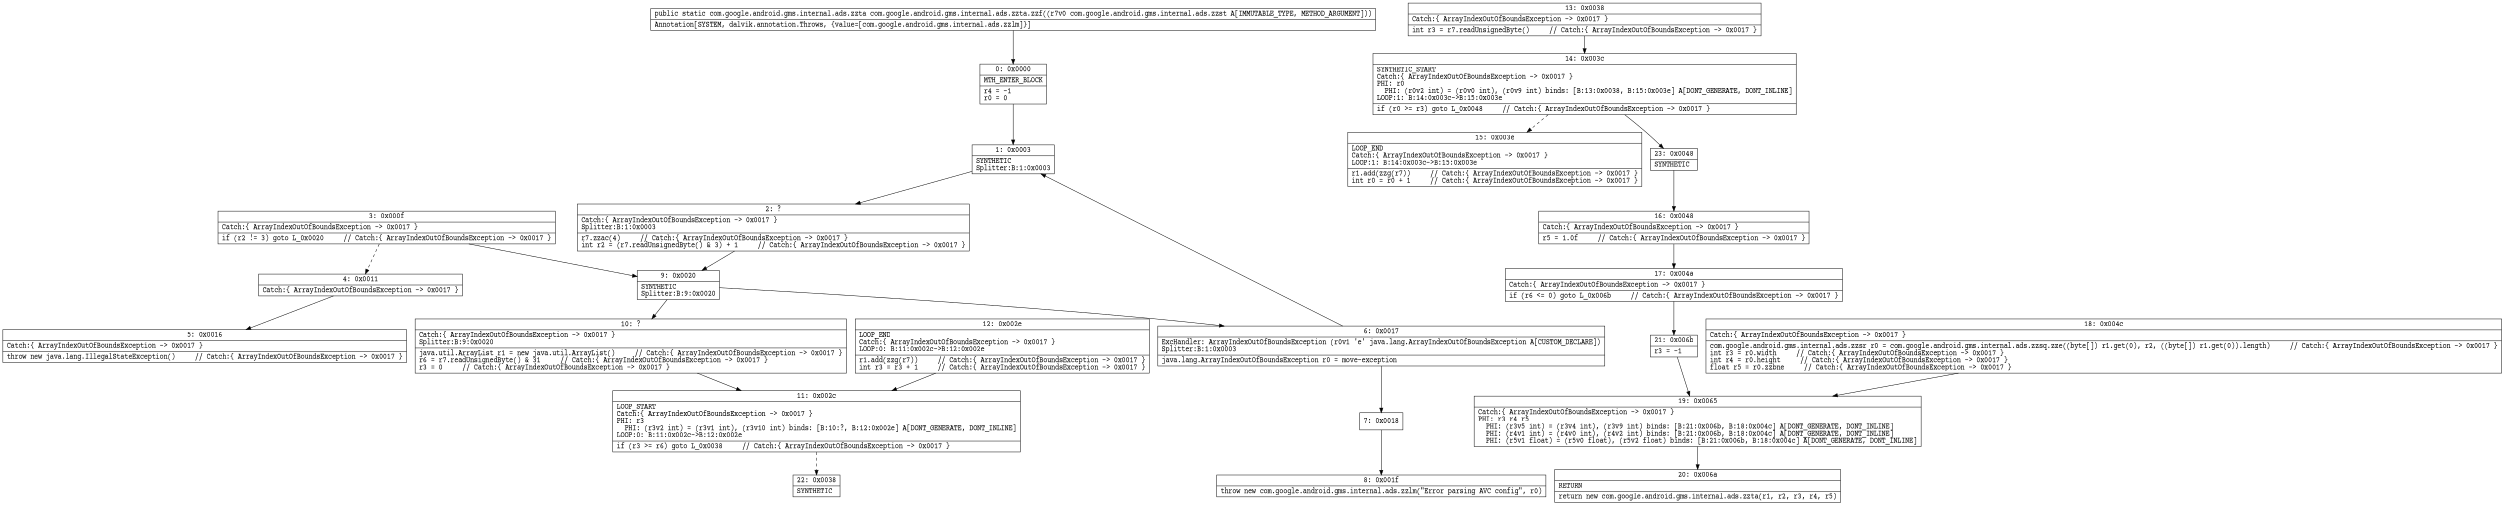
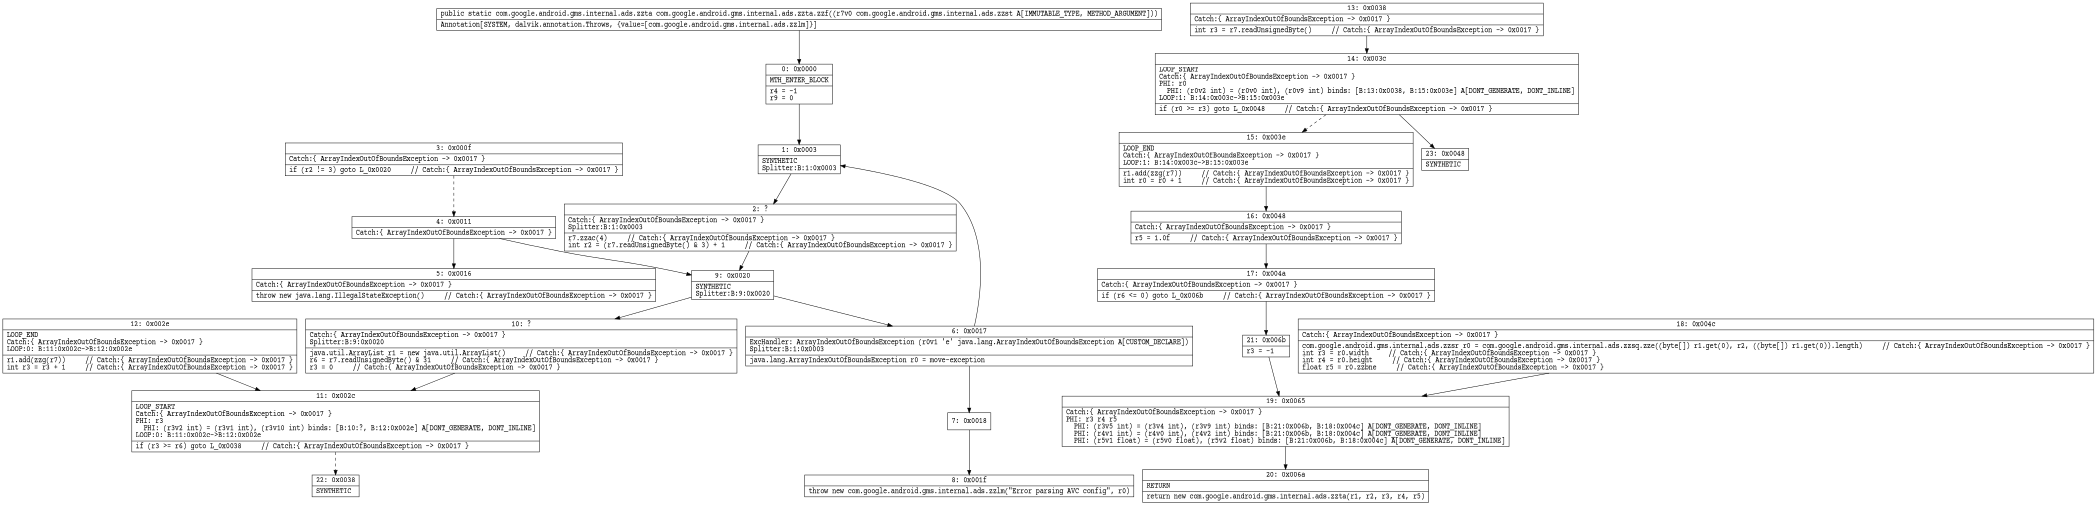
(1406, 70) -> (1179, 70)
(996, 98) -> (782, 98)
(1674, 188) -> (1266, 196)
(551, 260) -> (593, 257)
